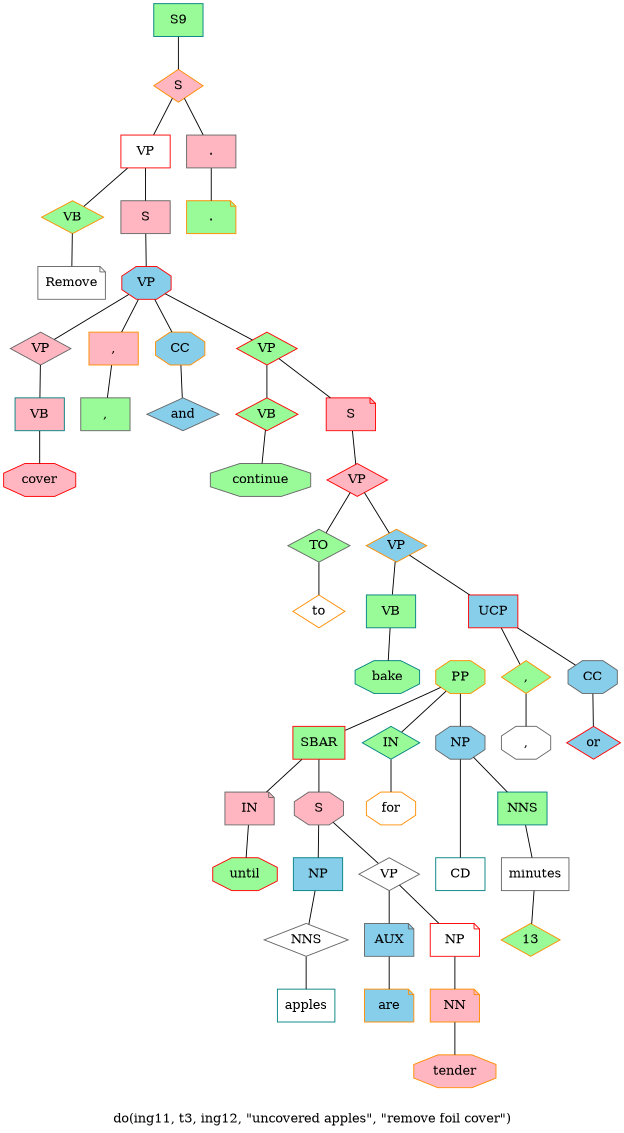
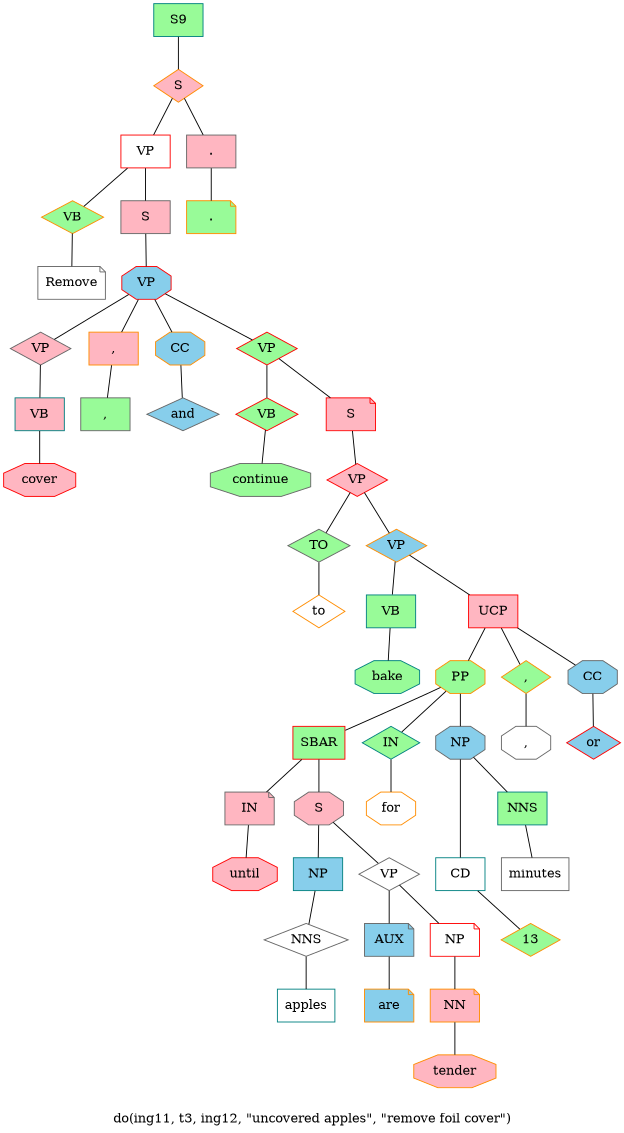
(493, 611) -> (493, 611)
none -> (477, 644)
(245, 874) -> (245, 874)
(533, 907) -> (499, 910)
